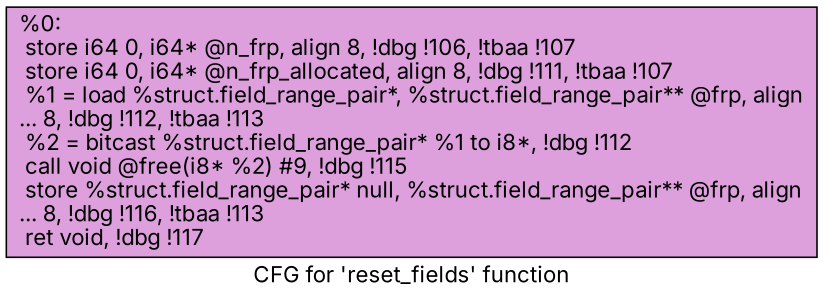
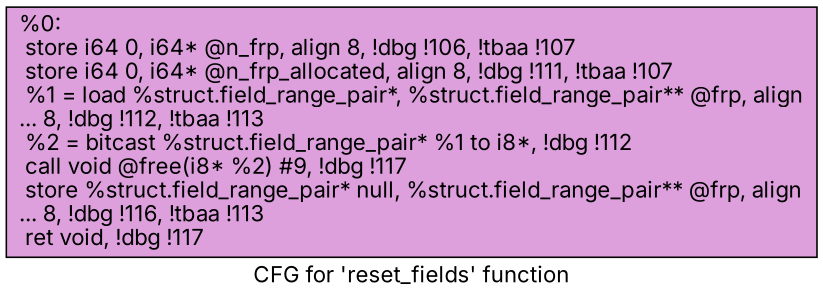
(214, 167) -> (214, 167)
